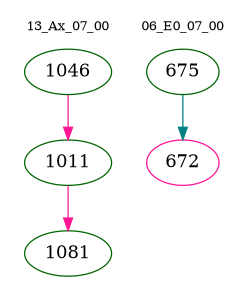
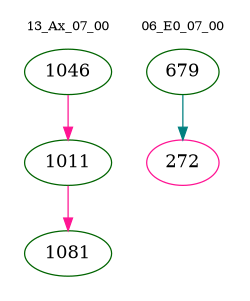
(183, 72) -> (183, 72)
(183, 163) -> (183, 163)
